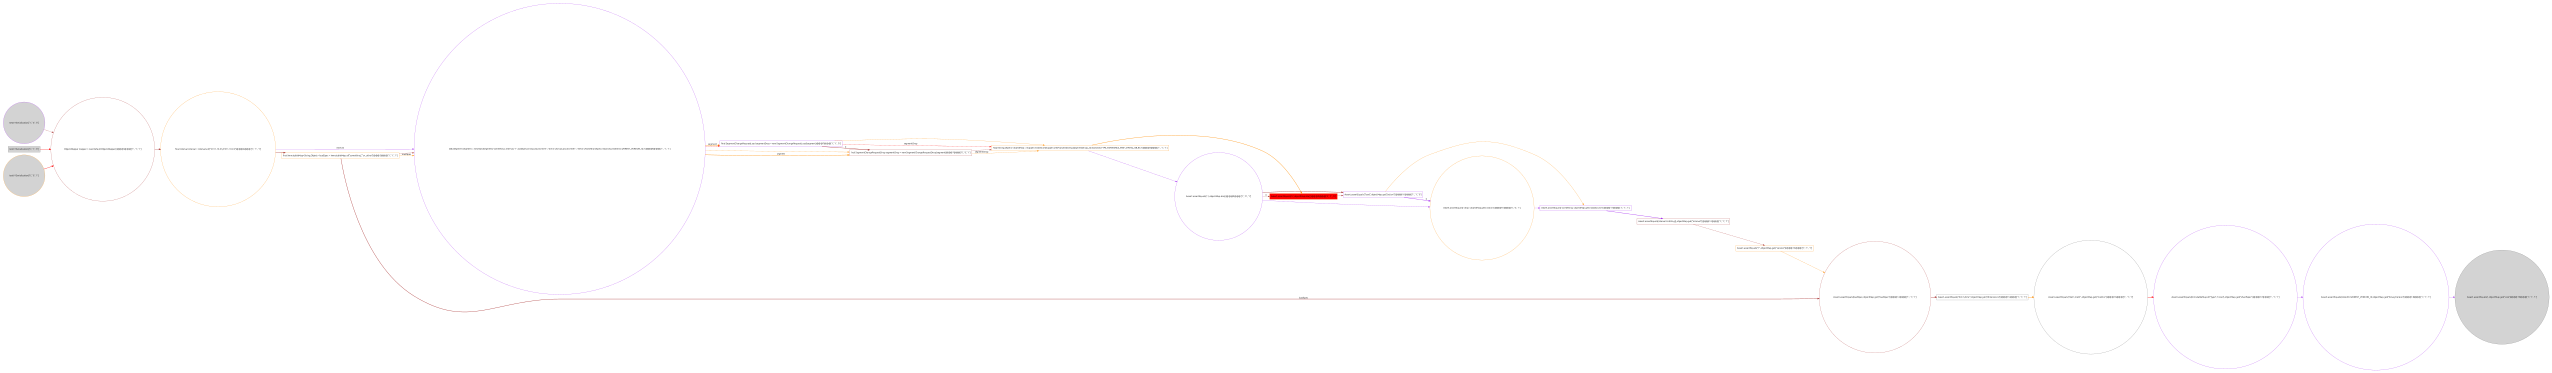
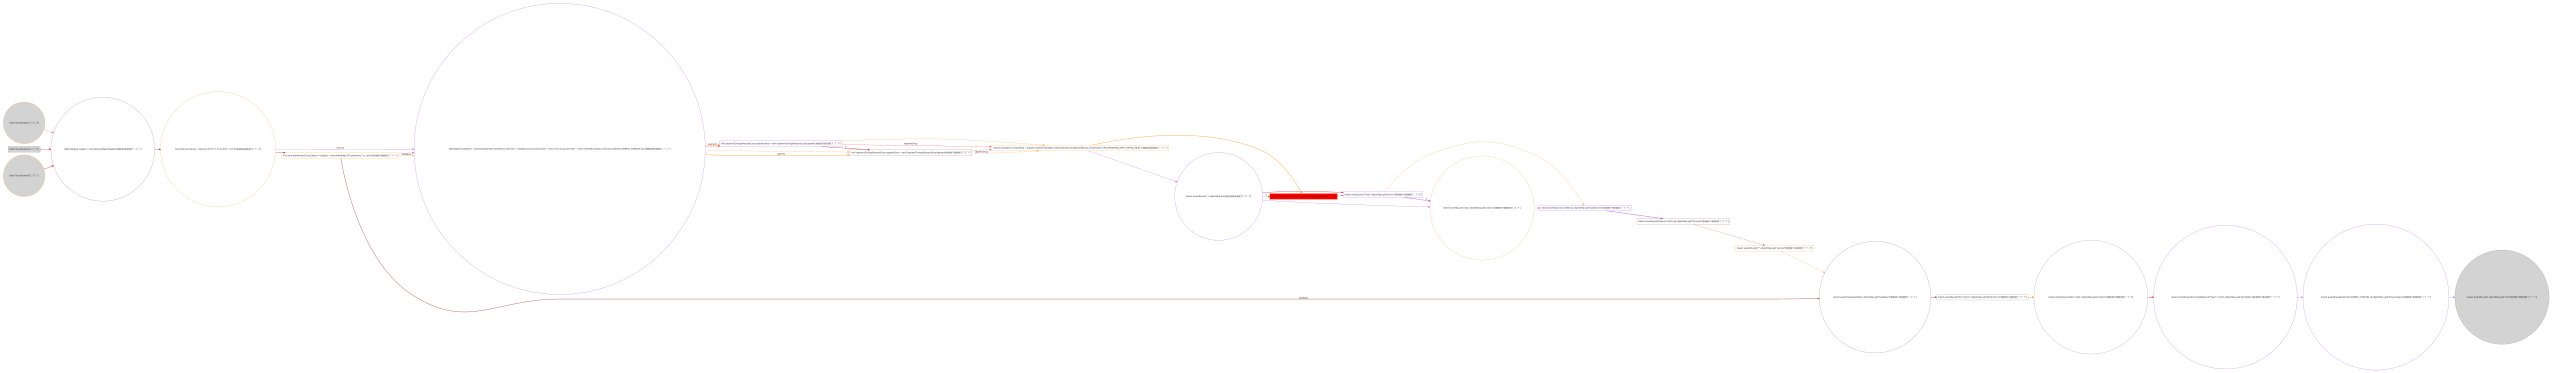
(24, 123) -> (24, 123)
